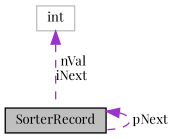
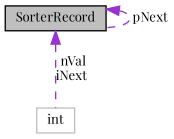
(56, 76) -> (56, 76)
